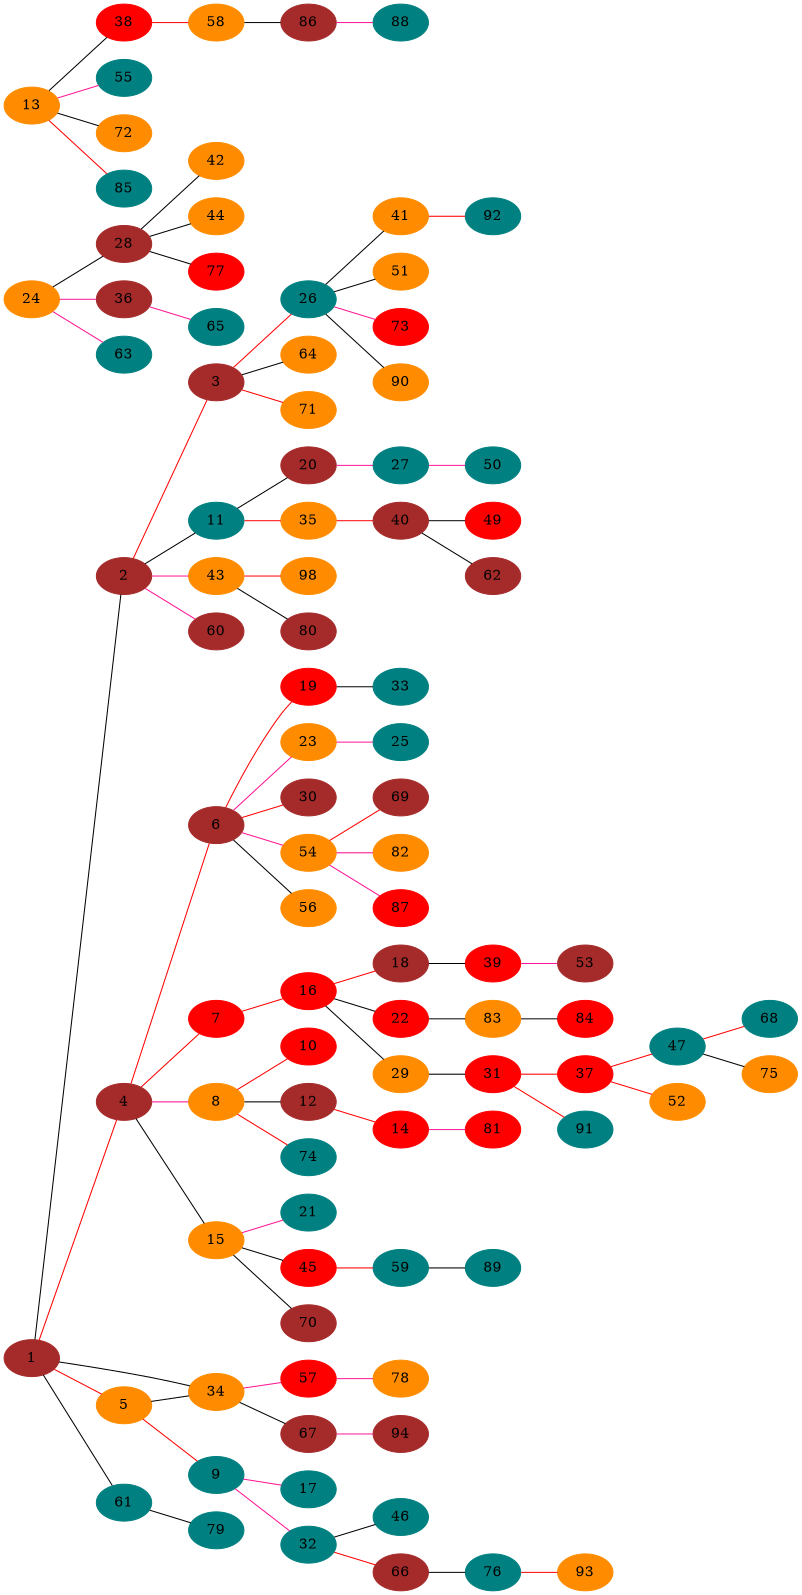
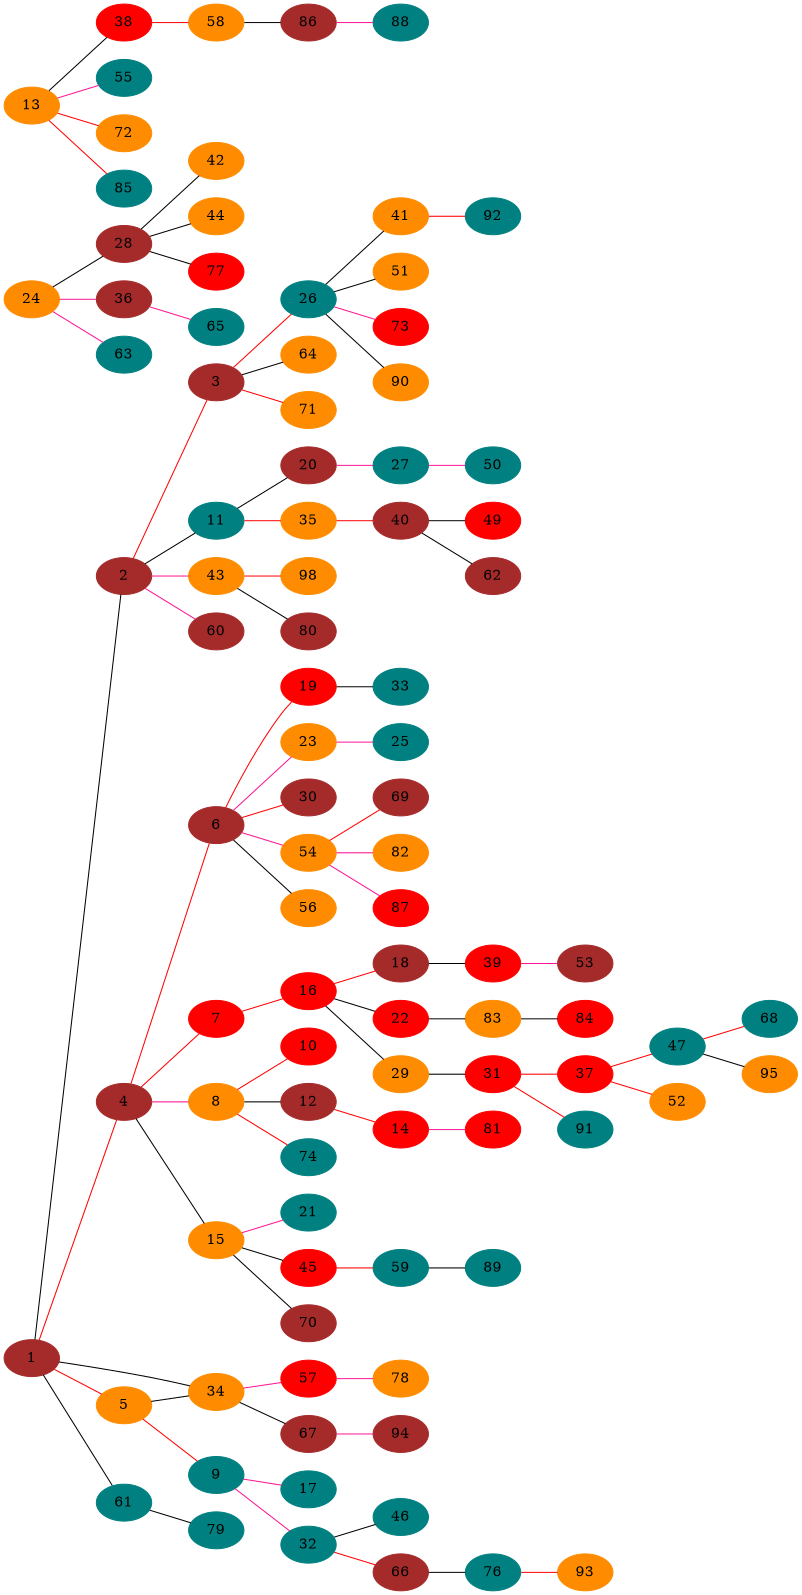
(78, 119) -> (78, 119)
(770, 1074) -> (770, 1074)
